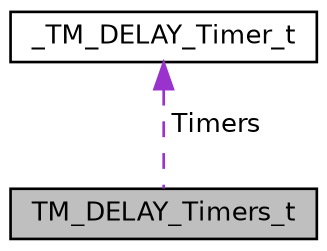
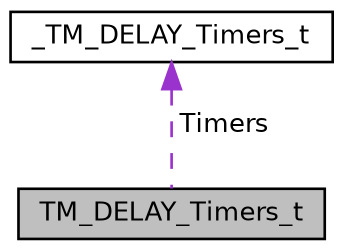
(164, 37) -> (172, 37)
